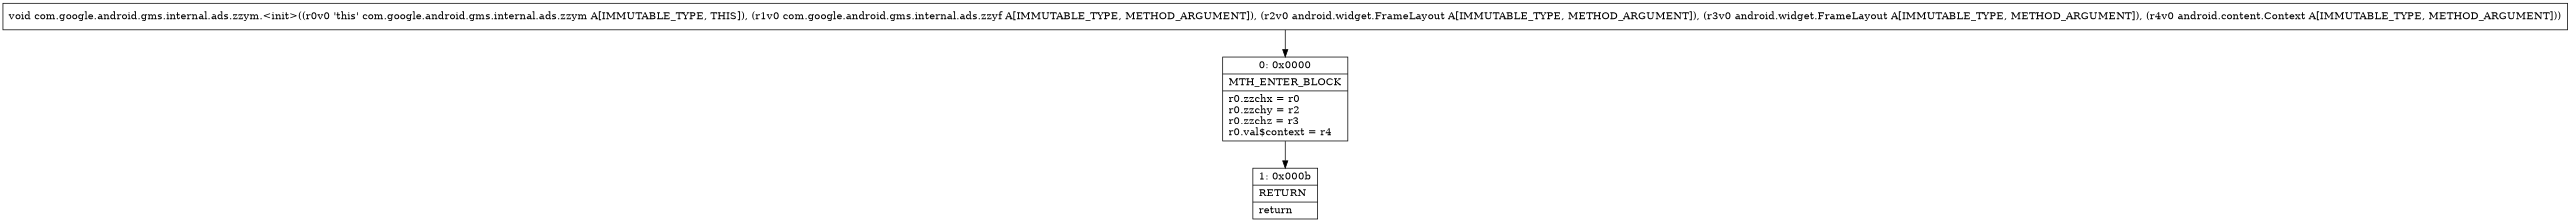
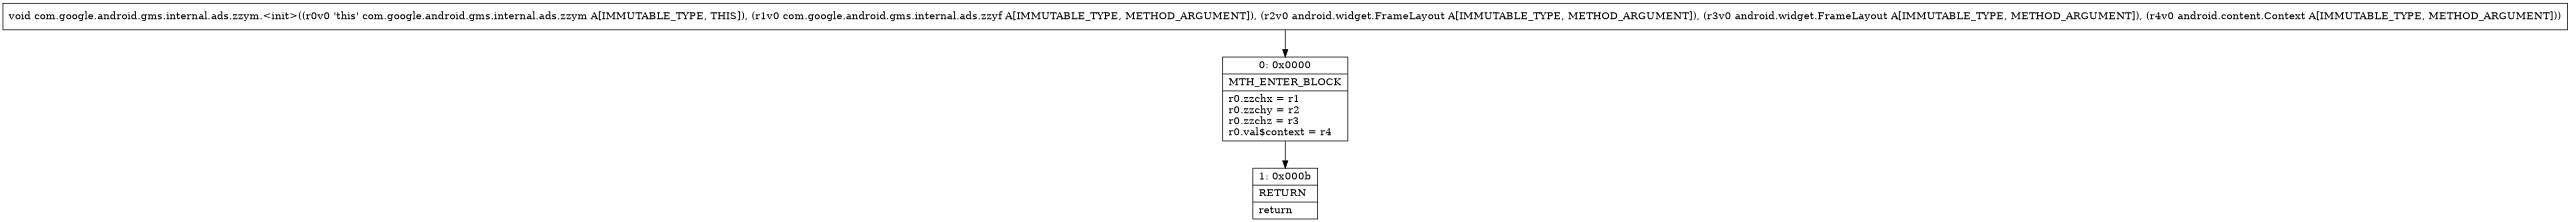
(1264, 99) -> (1264, 99)
